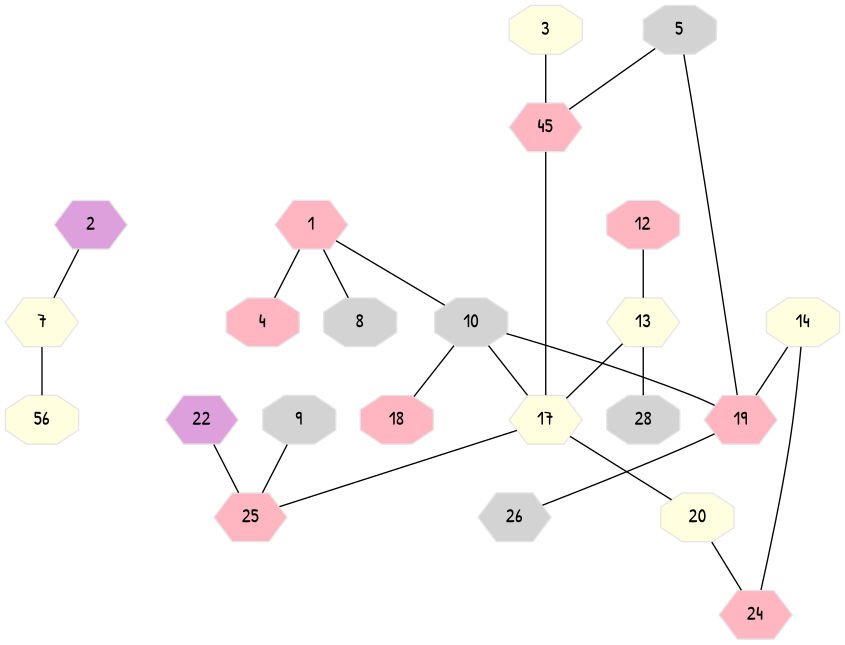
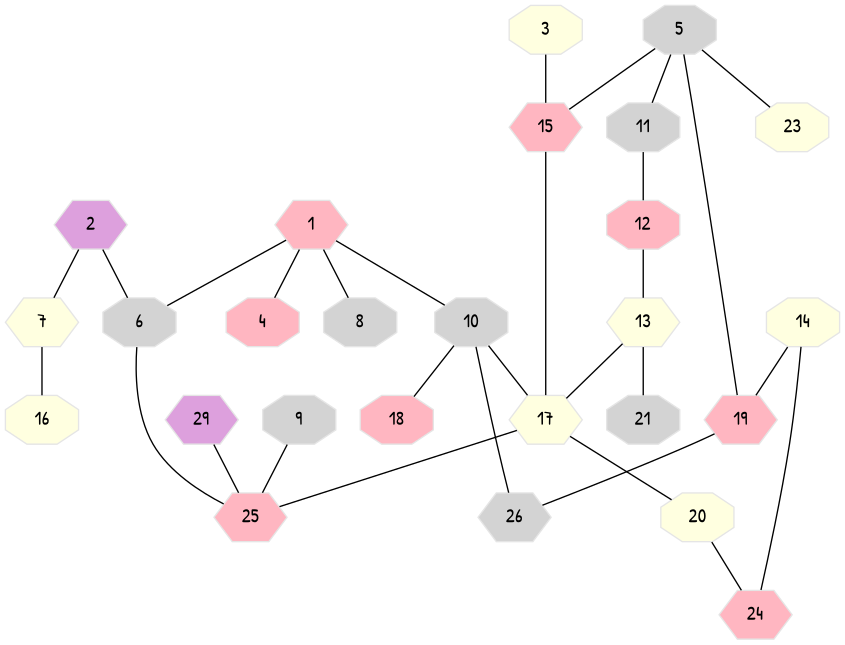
(546, 127) -> (546, 127)
none -> (643, 127)
none -> (792, 127)
none -> (139, 322)
(612, 366) -> (492, 420)
(42, 420) -> (42, 420)
(202, 420) -> (202, 420)
(643, 420) -> (643, 420)
